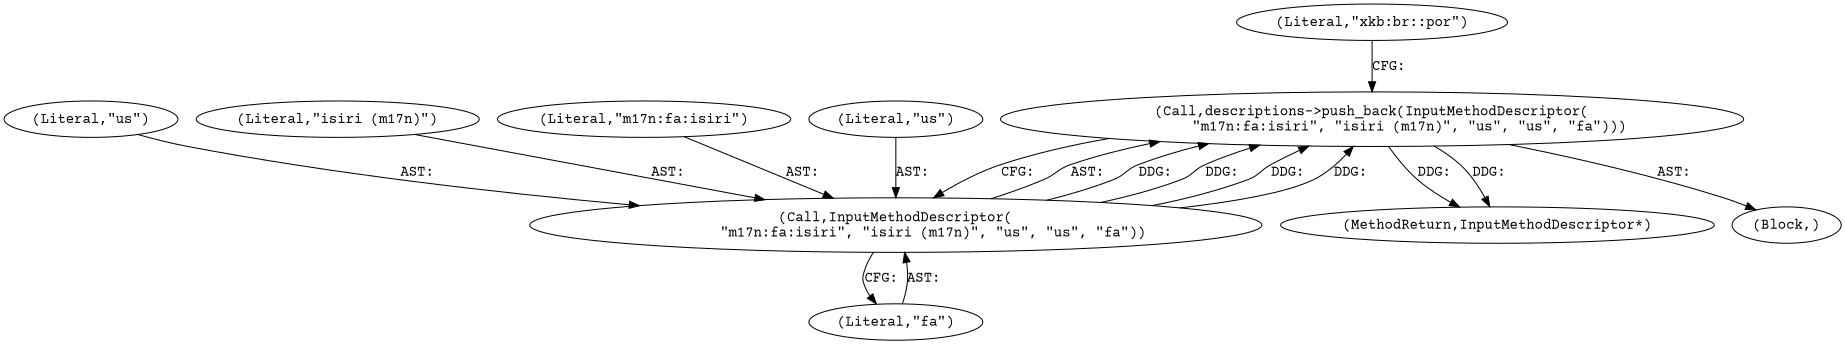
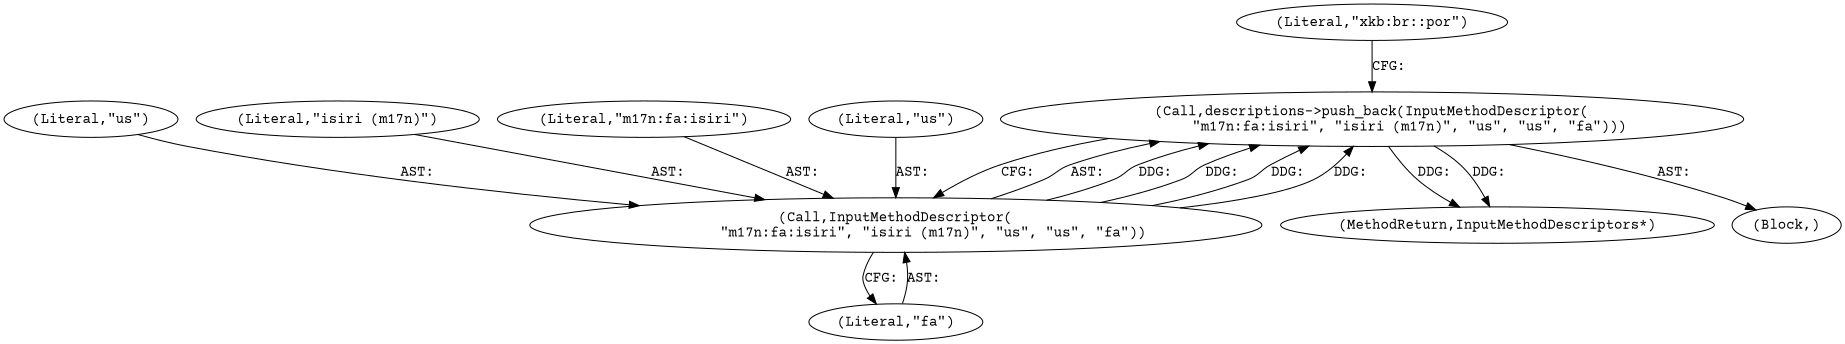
(1497, 225) -> (1497, 225)
